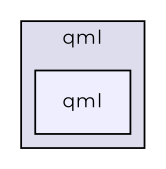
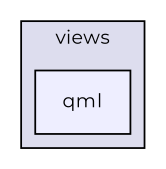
(83, 39) -> (83, 39)
